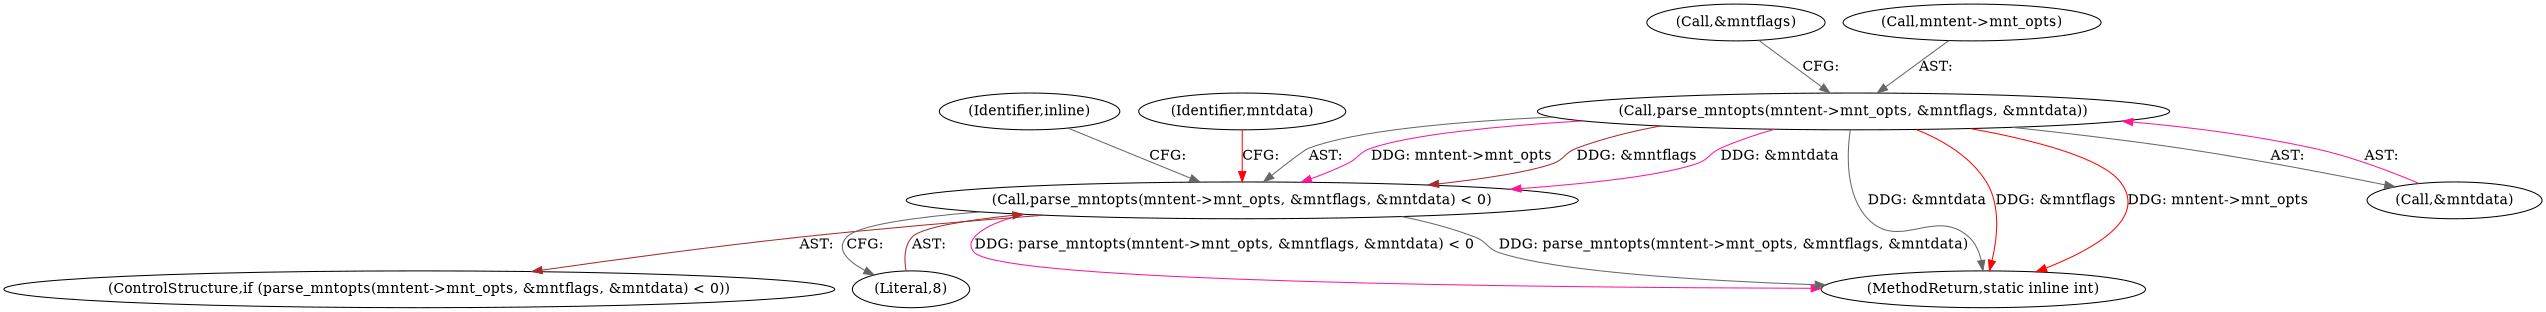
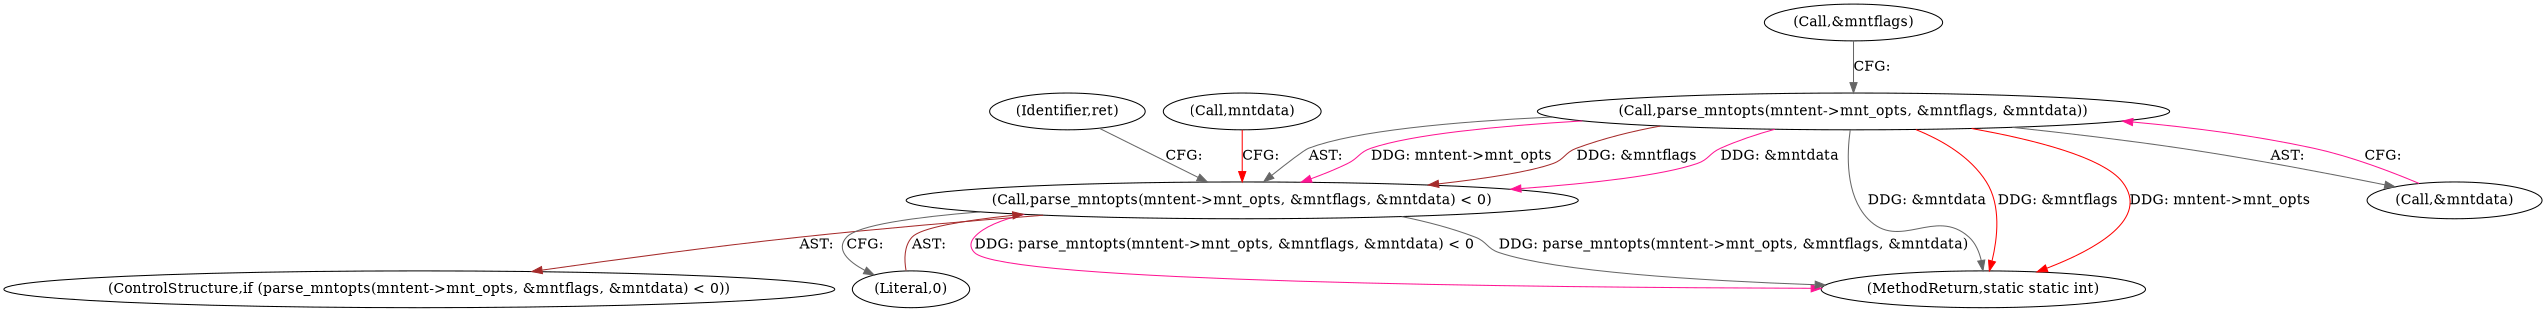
(1972, 22) -> none
(1030, 111) -> (1067, 111)
(1242, 111) -> (1242, 111)
(2384, 156) -> (2386, 156)
(911, 289) -> (911, 289)
(1983, 289) -> (1983, 289)
